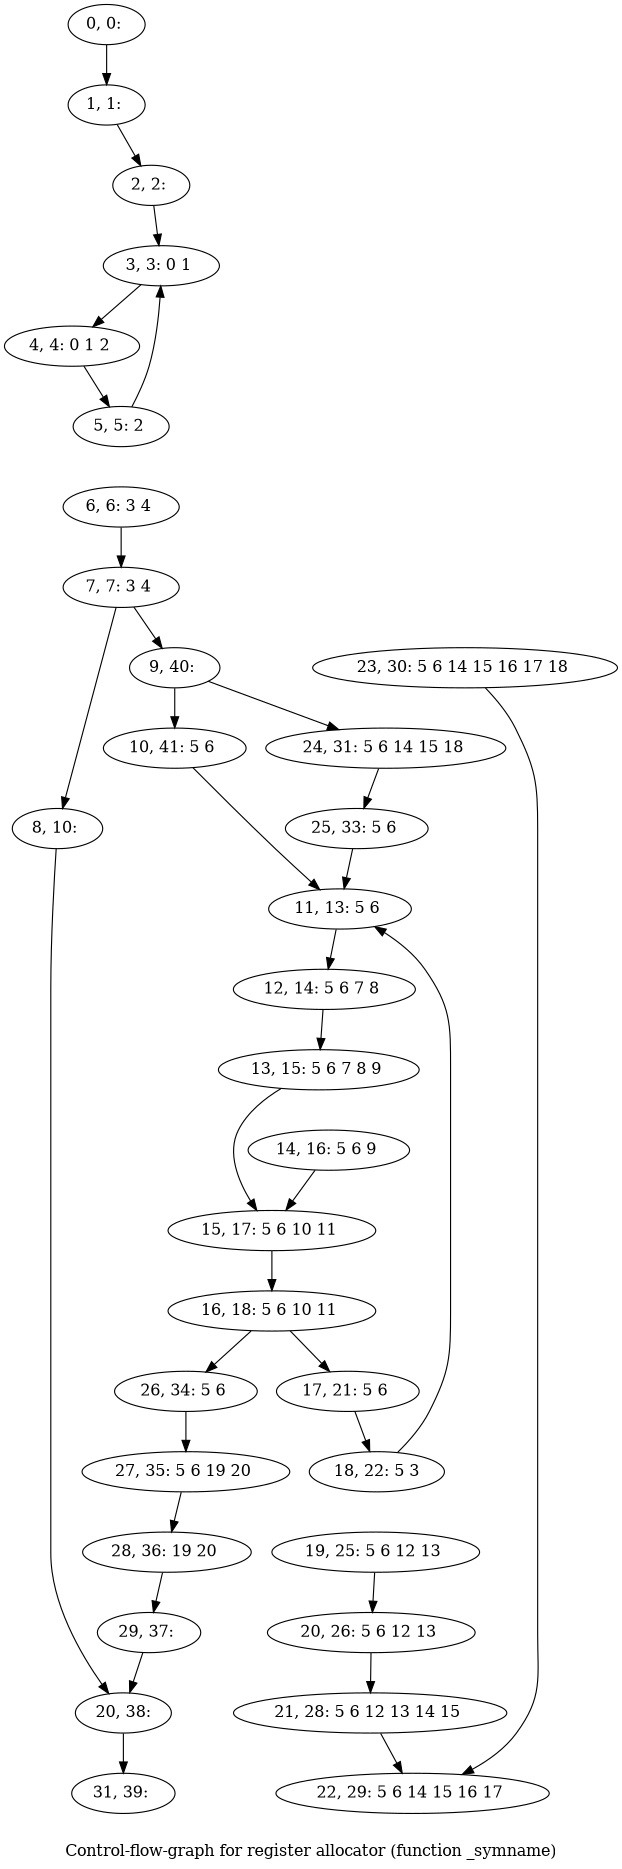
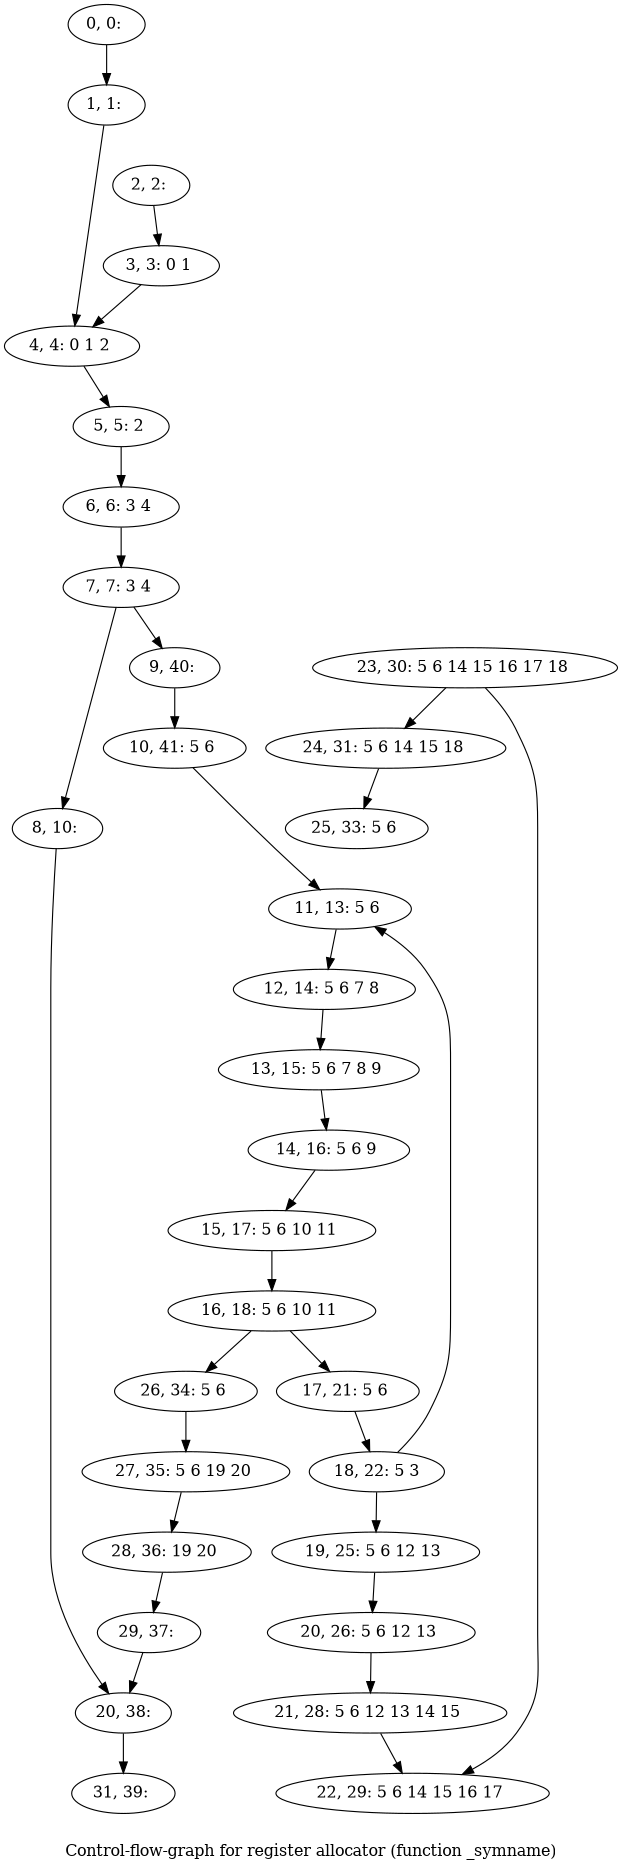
(126, 140) -> (90, 220)
(152, 354) -> (121, 461)
(268, 703) -> (429, 704)
(350, 863) -> none
(236, 1137) -> (323, 1104)
none -> (376, 1506)
